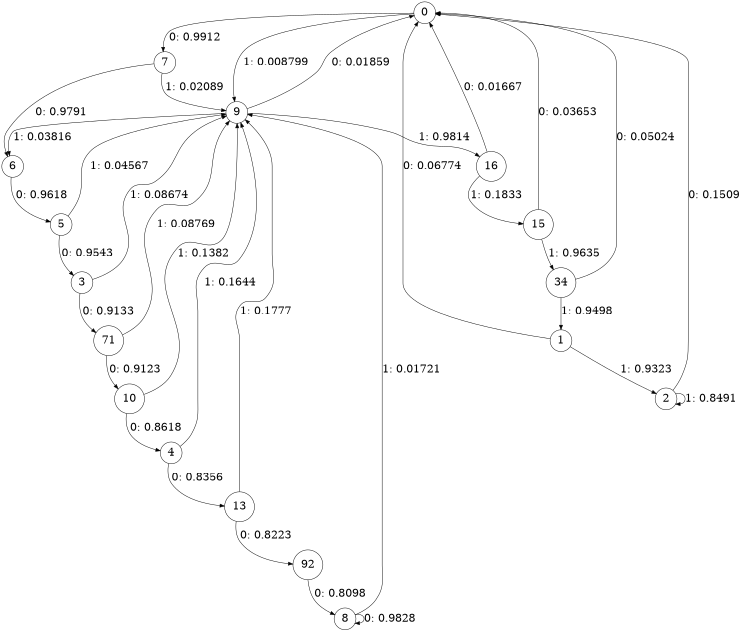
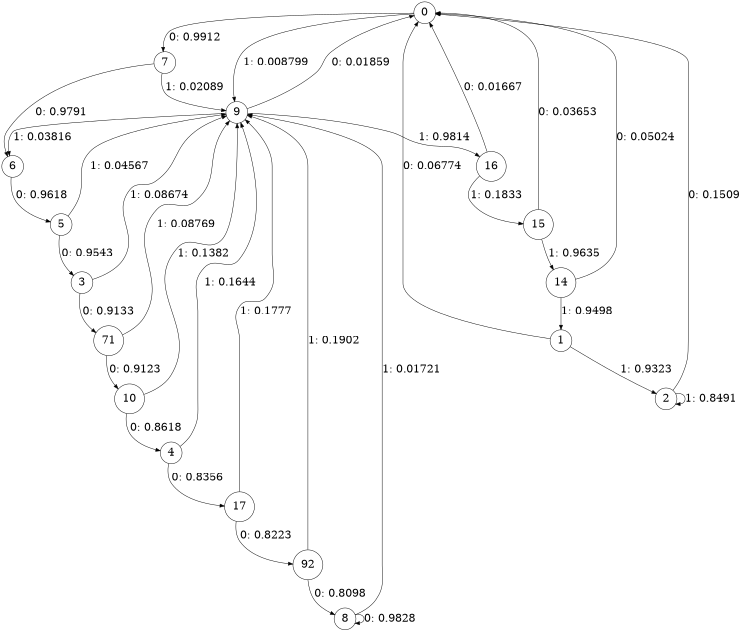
(561, 283) -> (561, 283)
none -> (308, 318)
(240, 507) -> (240, 507)
